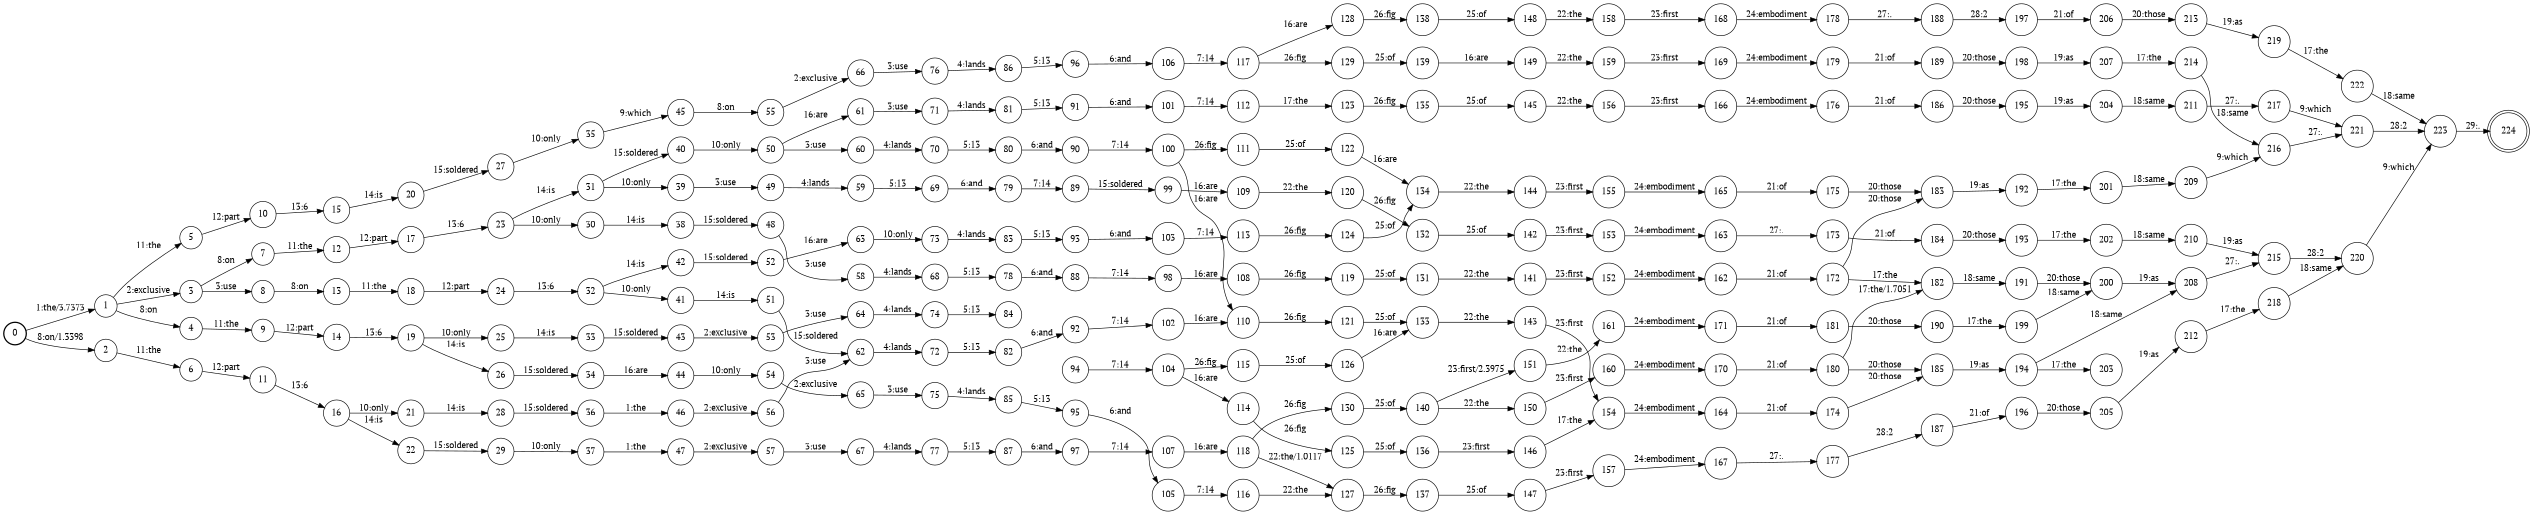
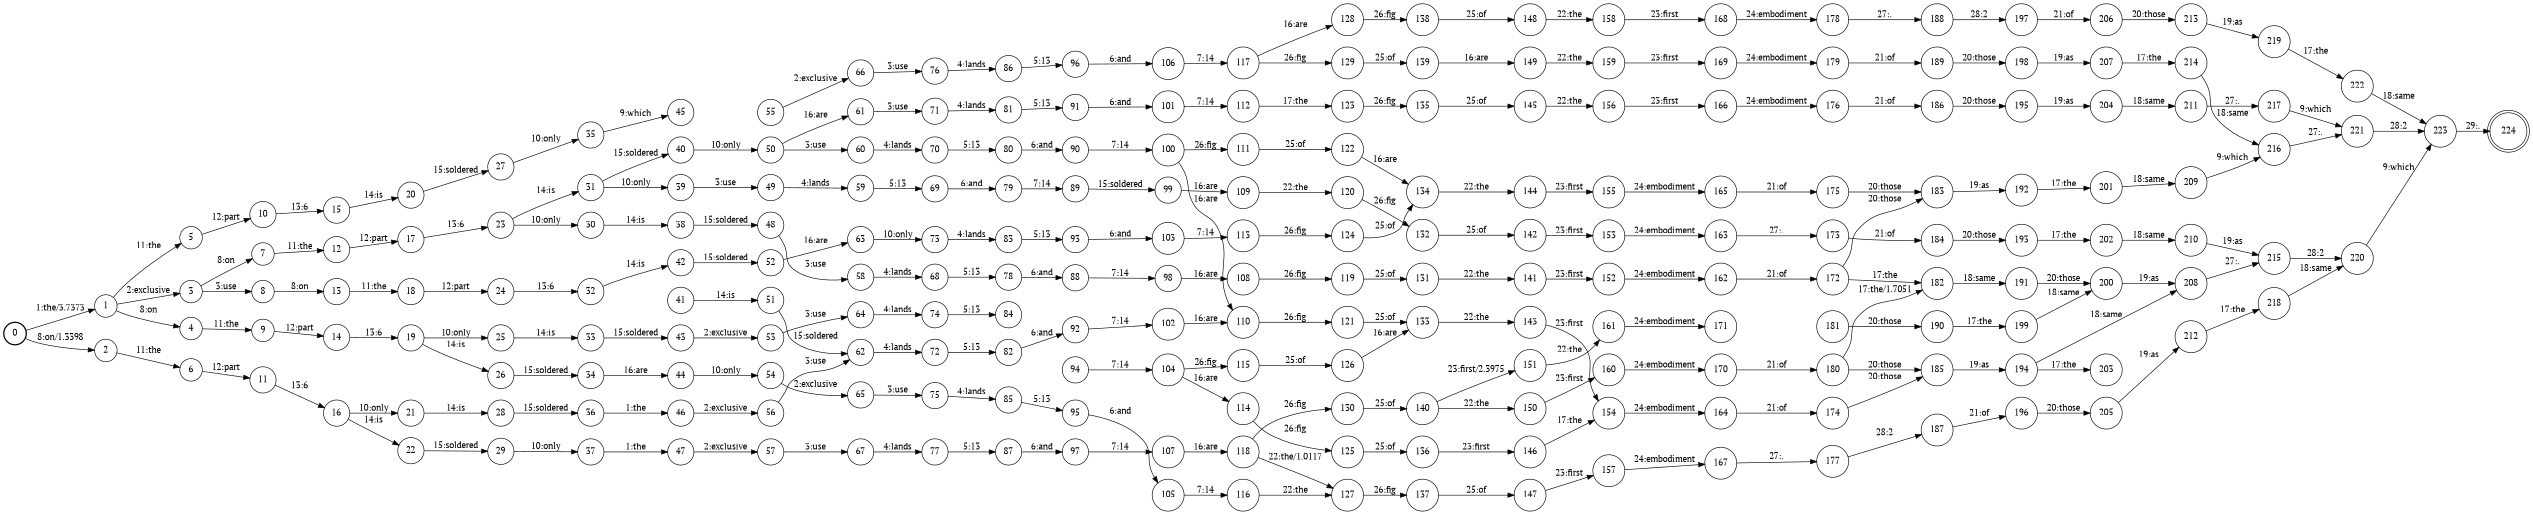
(723, 112) -> none
(633, 296) -> none
(1774, 327) -> none
